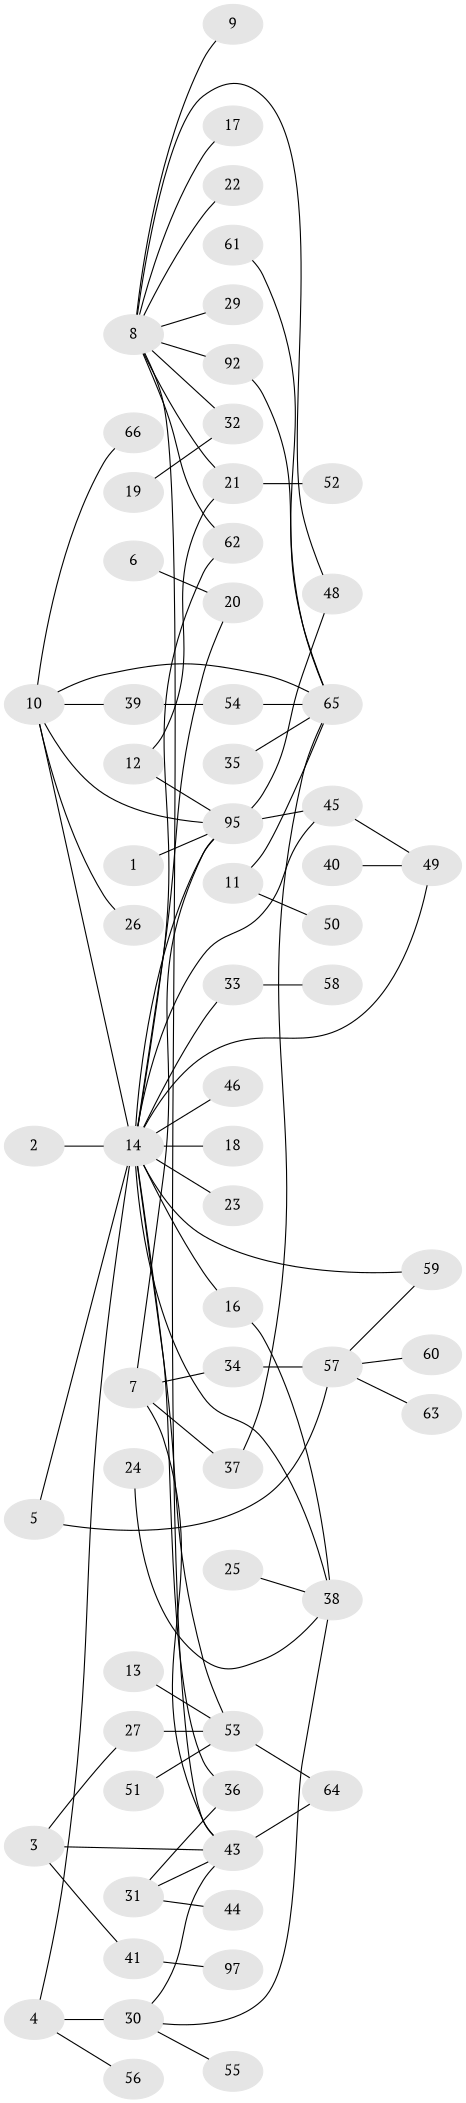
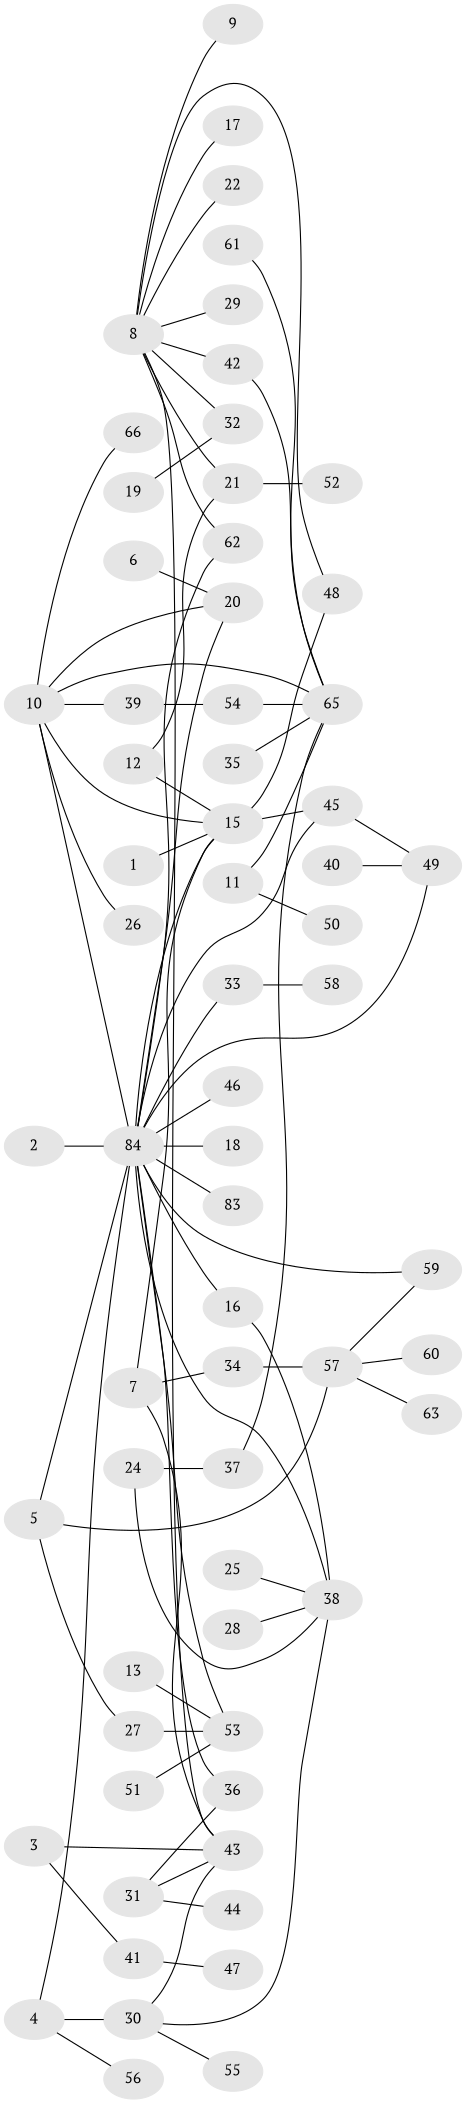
(233, 364) -> (233, 364)
none -> (118, 631)
(233, 824) -> (233, 824)
(134, 1146) -> (134, 1146)
(233, 1206) -> (233, 1206)
(183, 1428) -> (183, 1469)
none -> (233, 1630)
(82, 1787) -> (69, 1631)
(332, 1791) -> none
(233, 1970) -> (233, 1970)
